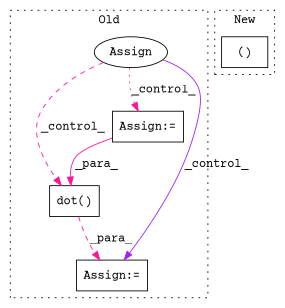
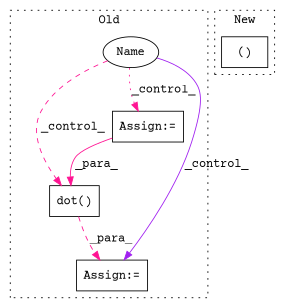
(131, 52) -> (131, 52)
